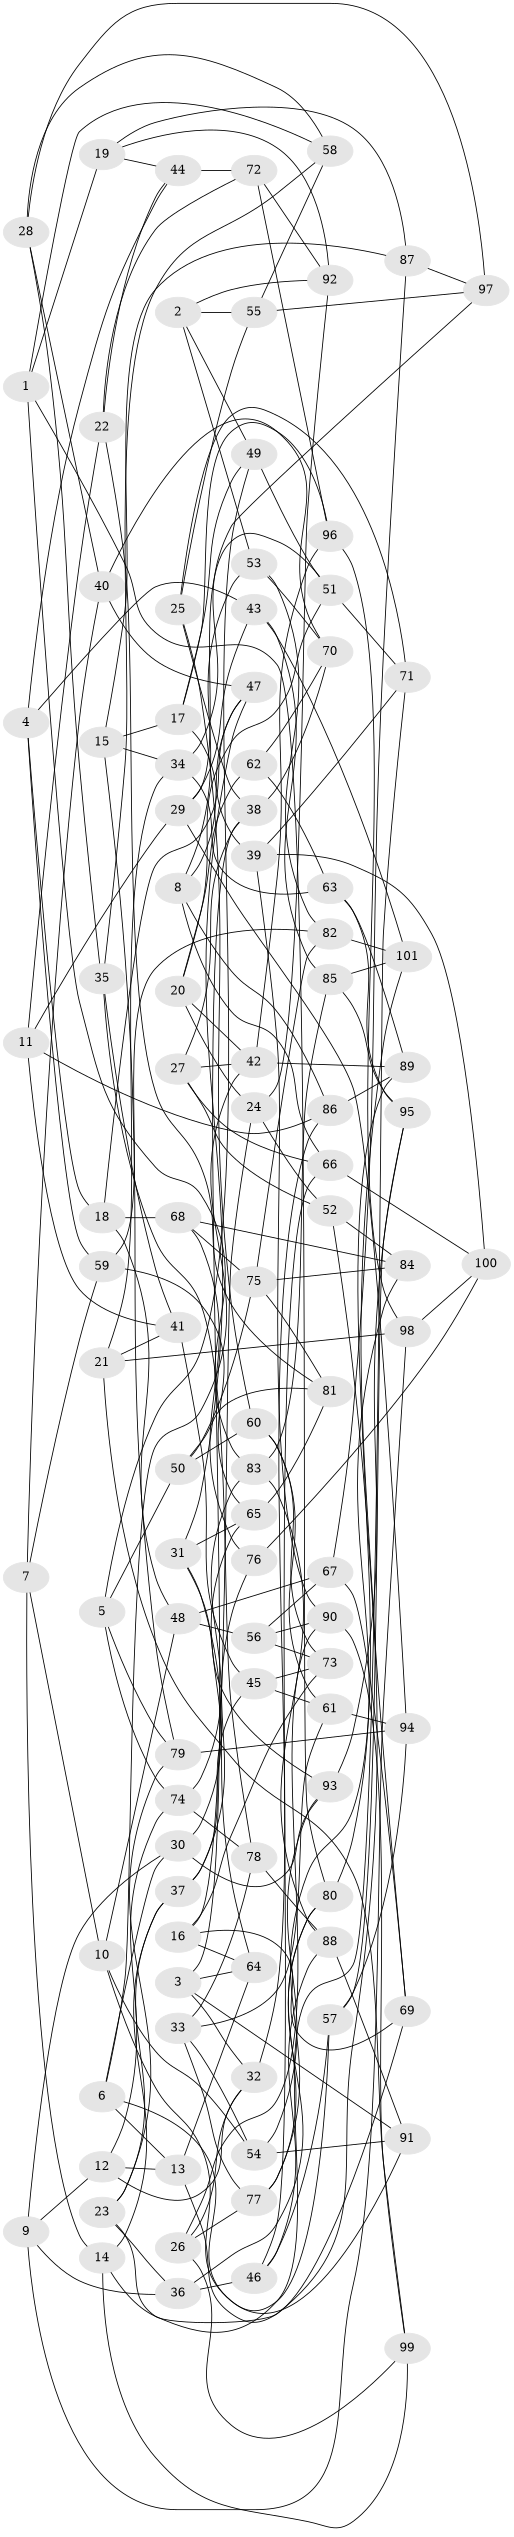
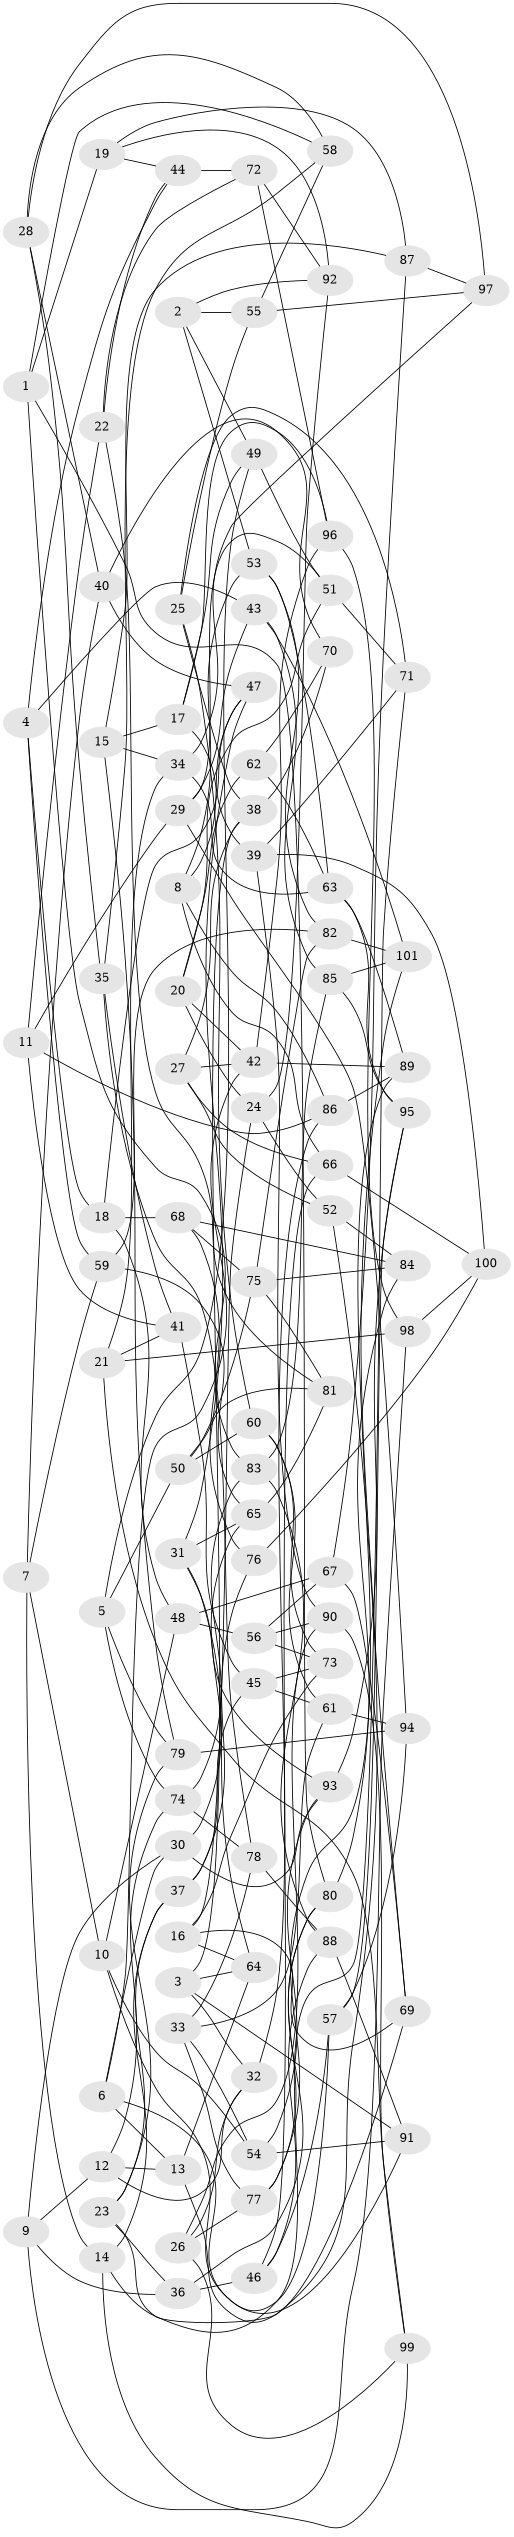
(290, 602) -> (311, 737)
